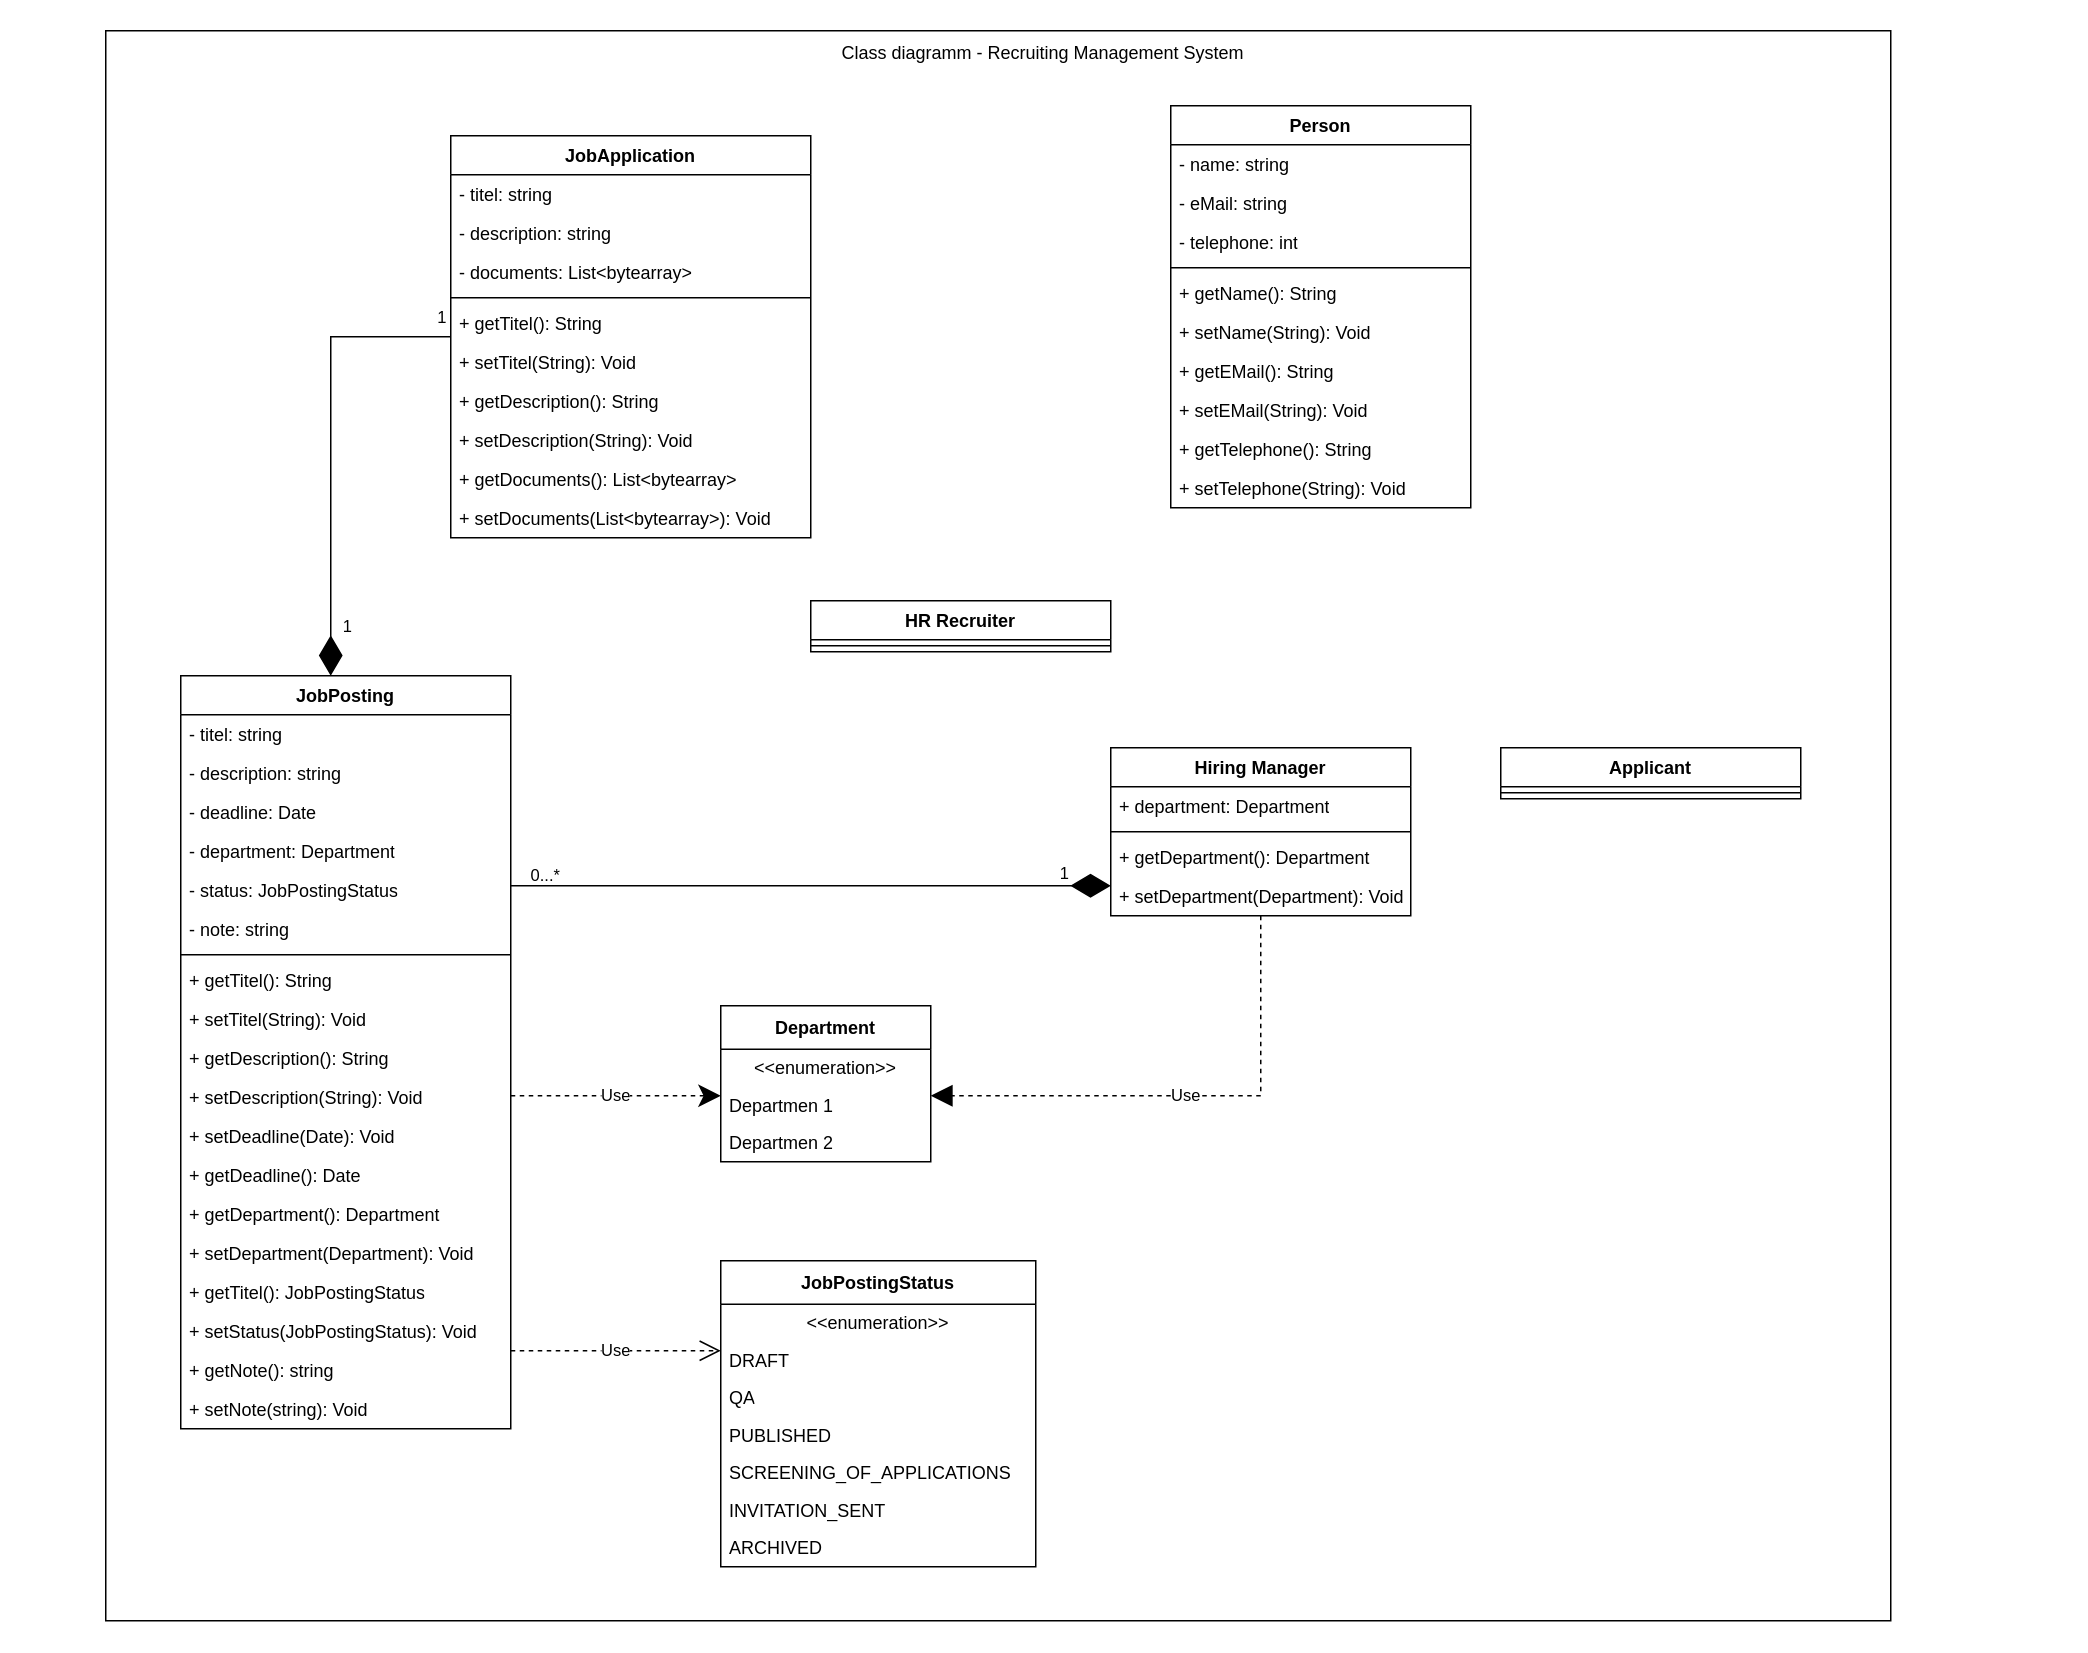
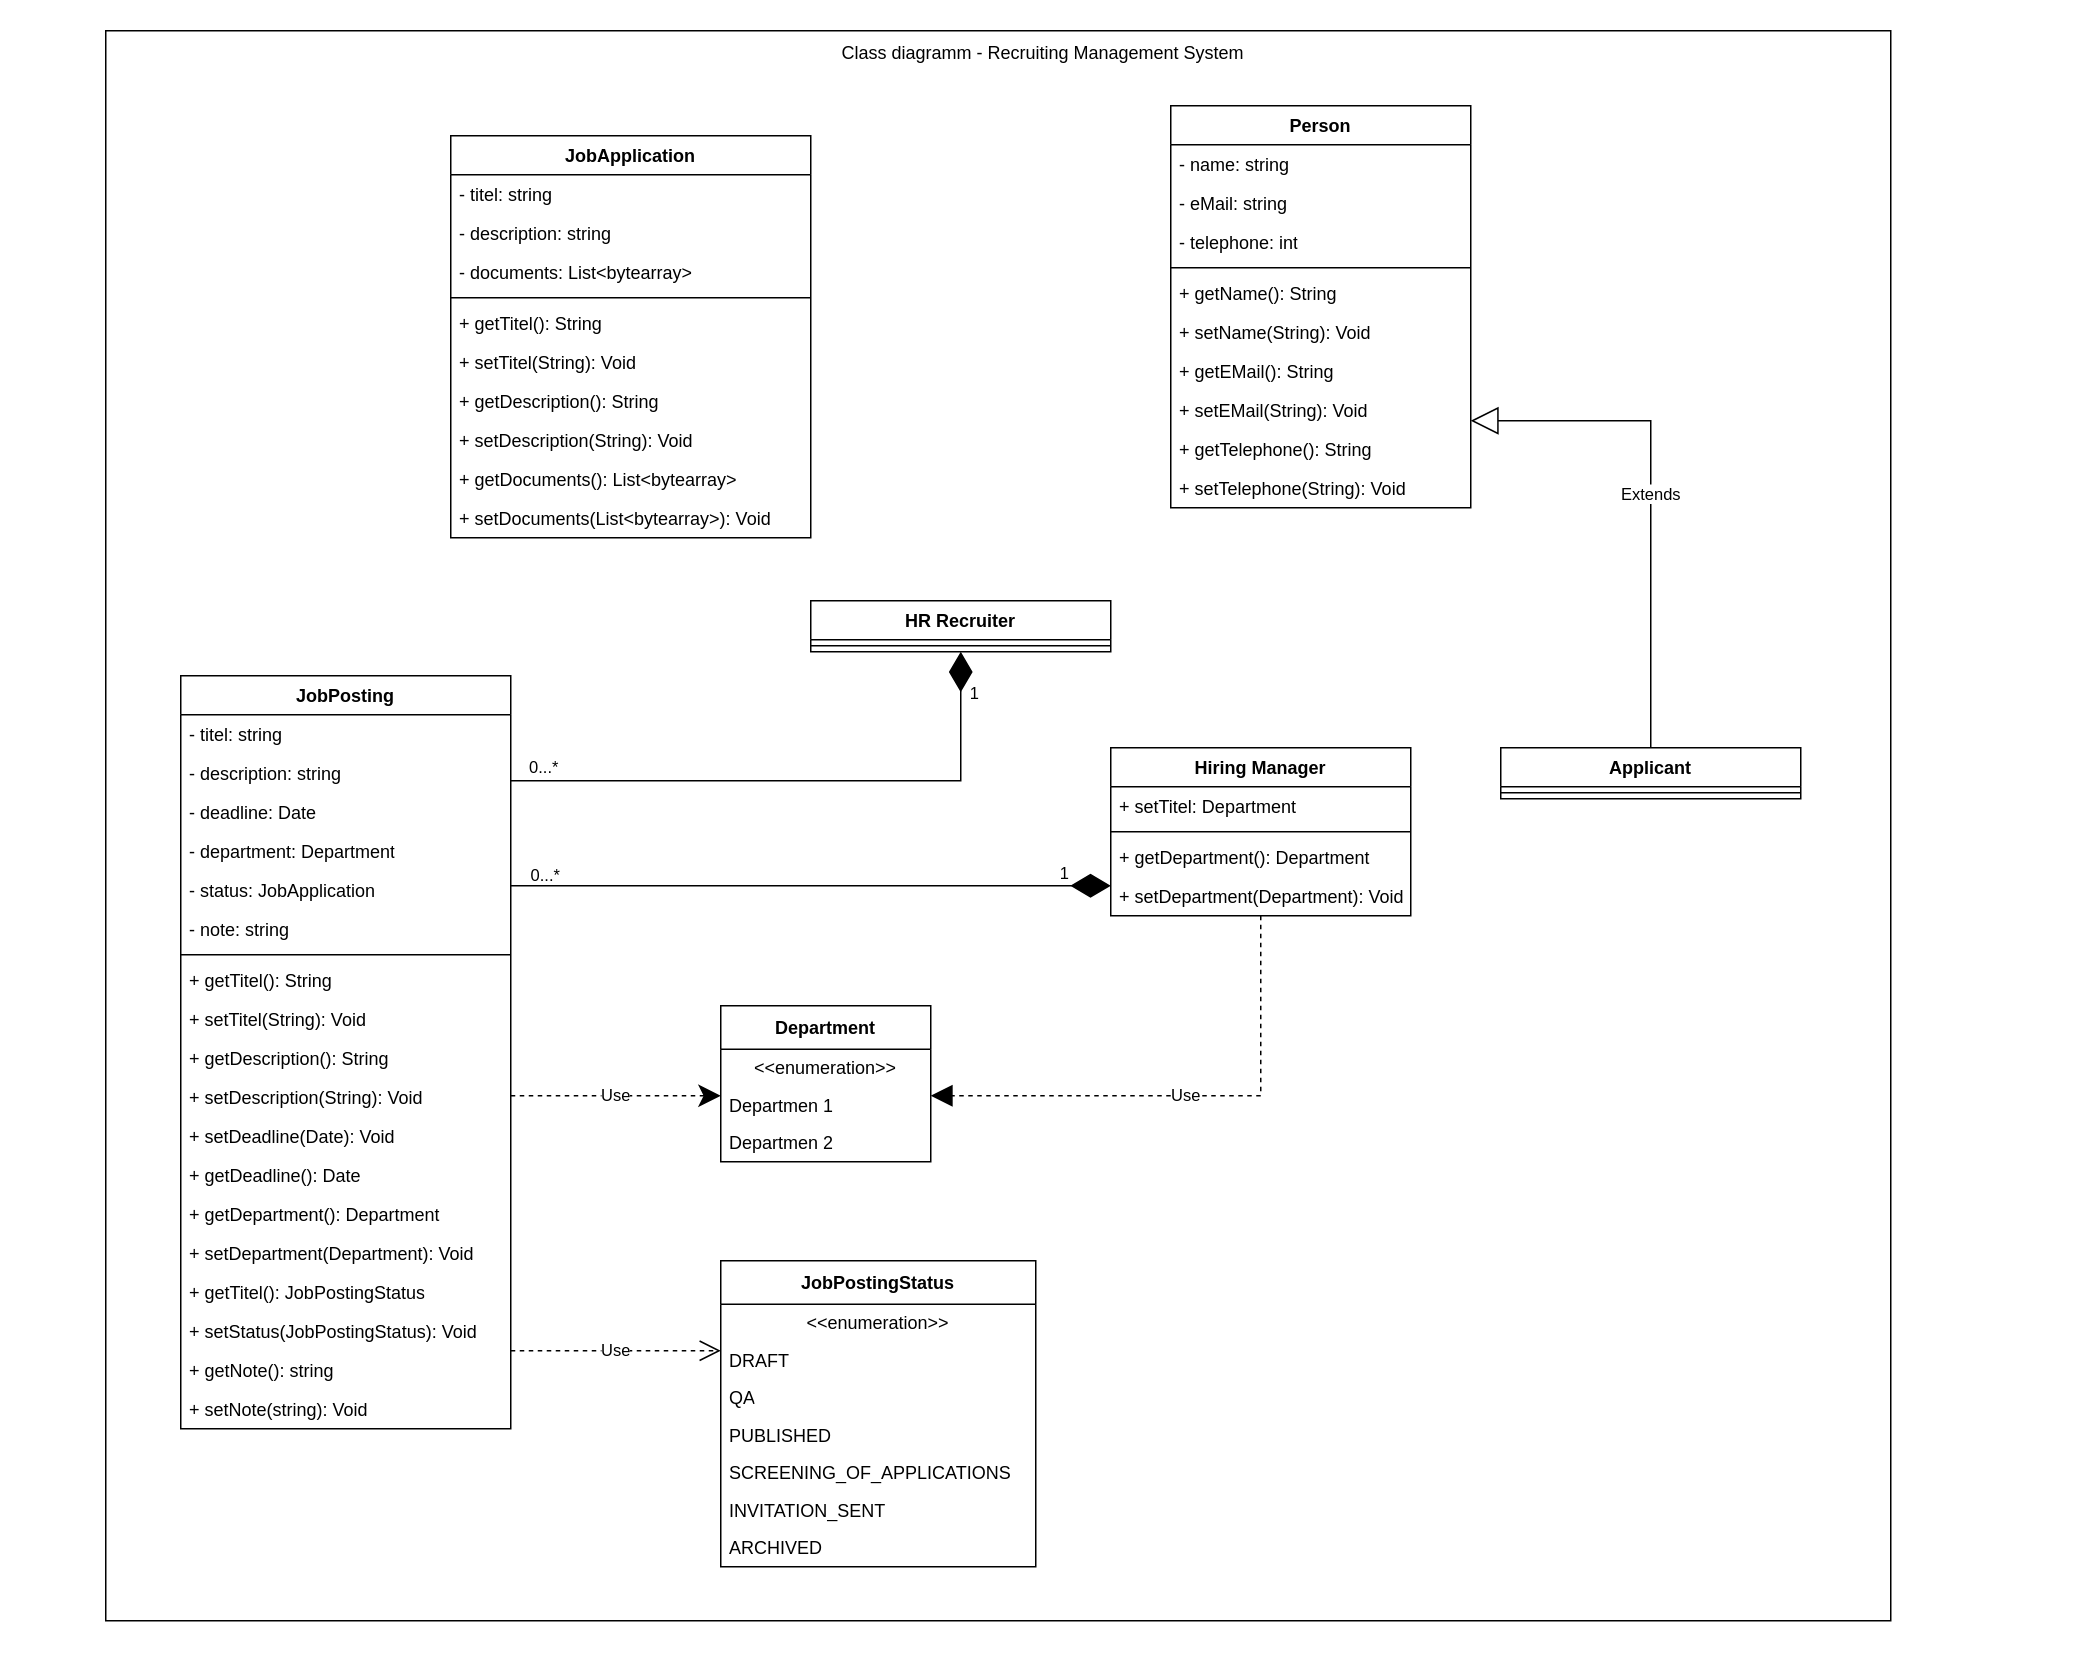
(331, 428) -> none
none -> (1651, 509)
none -> (781, 781)
(1236, 808) -> (1221, 808)
(311, 892) -> (297, 892)
